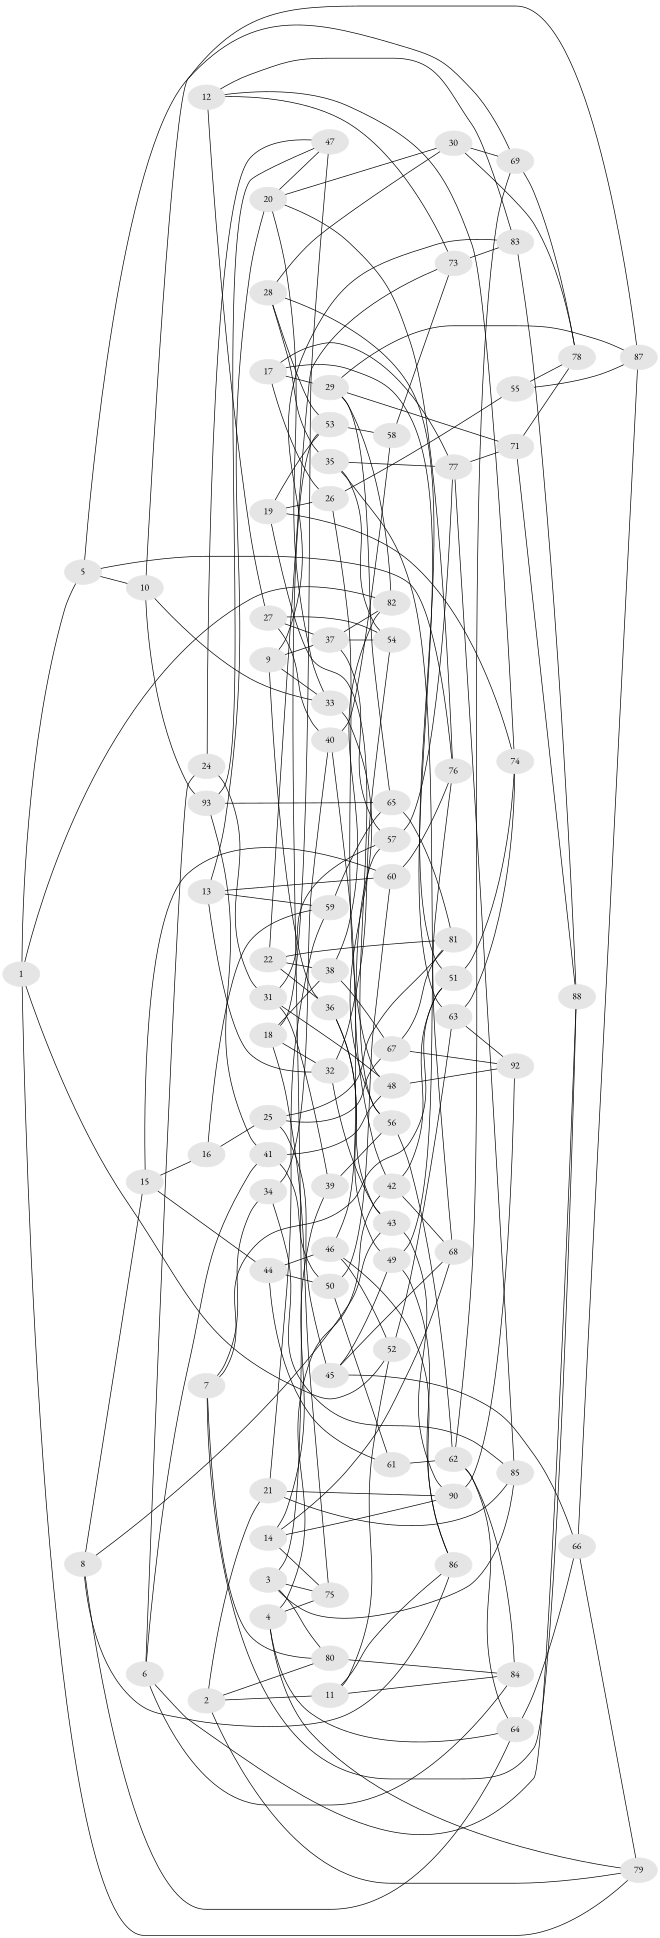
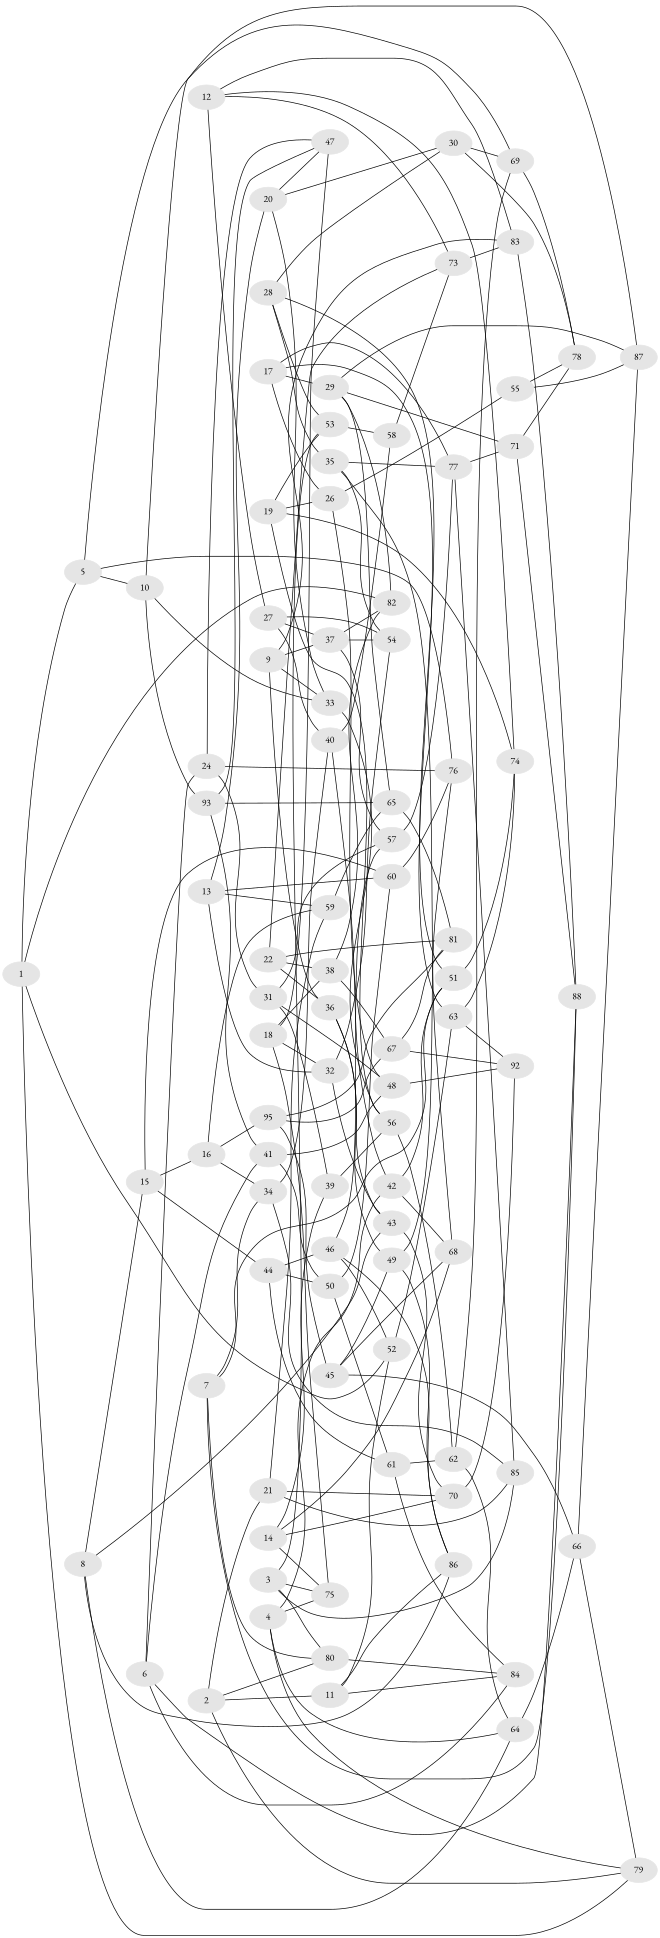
(422, 392) -> (330, 769)
(268, 1118) -> (268, 1118)
none -> (237, 1173)
(454, 1496) -> (454, 1496)
(501, 1562) -> (431, 1575)
